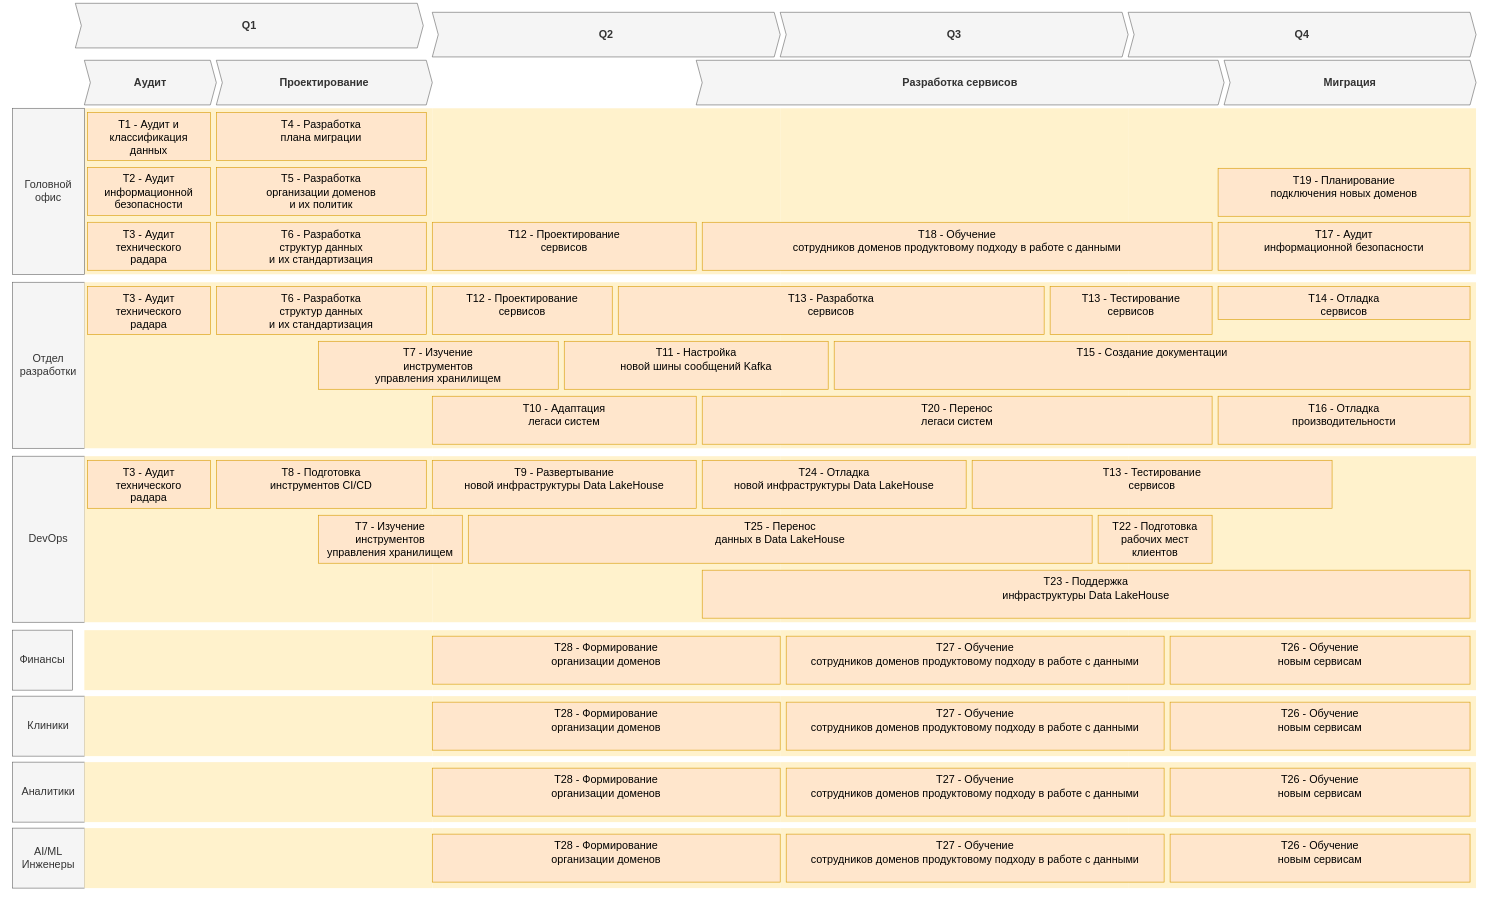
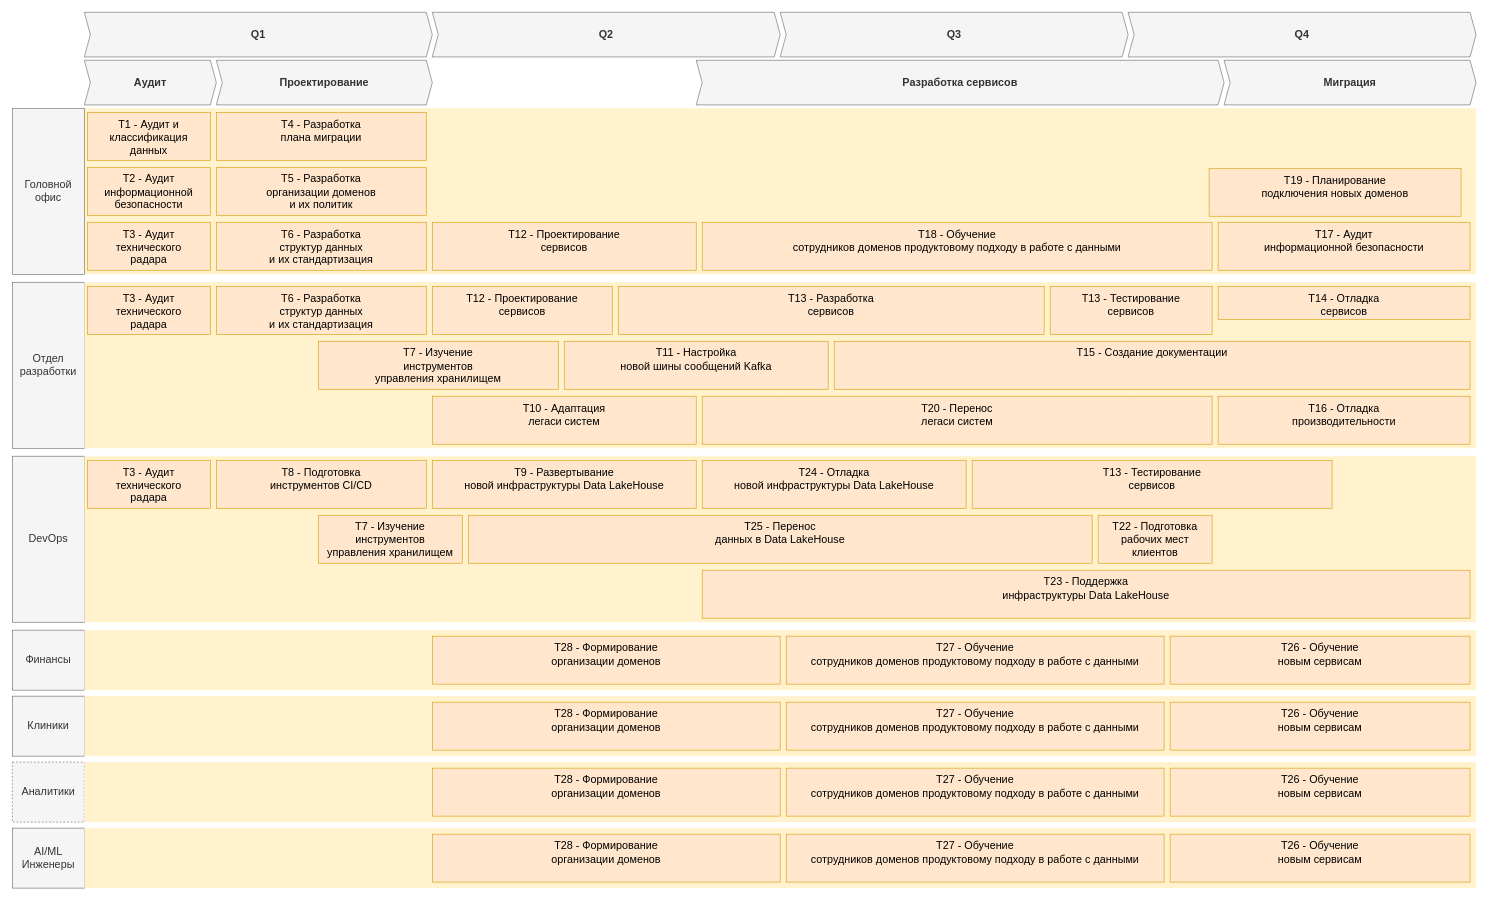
(249, 26) -> (258, 35)
(1344, 192) -> (1335, 192)
(42, 660) -> (48, 660)
(48, 792) -> (48, 792)
